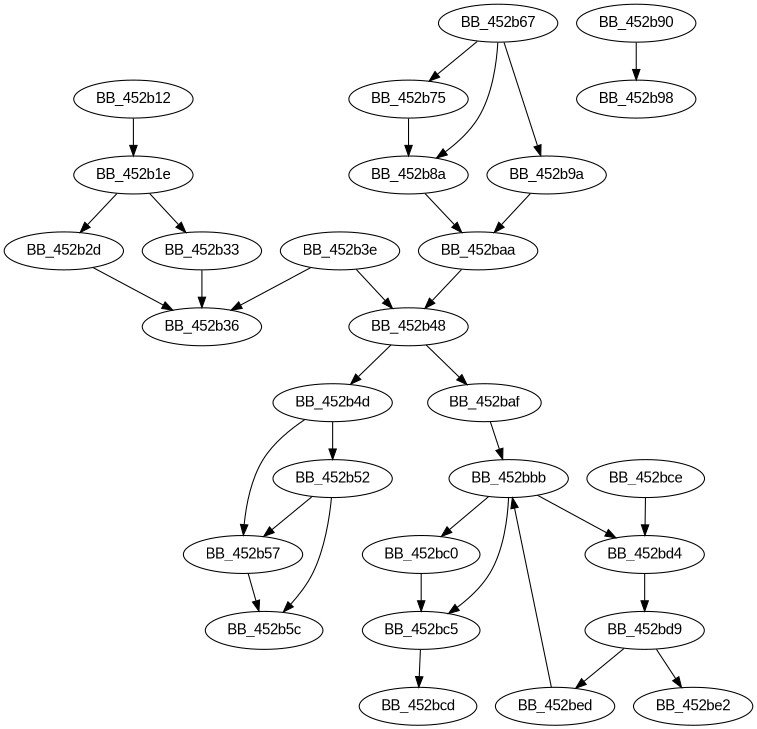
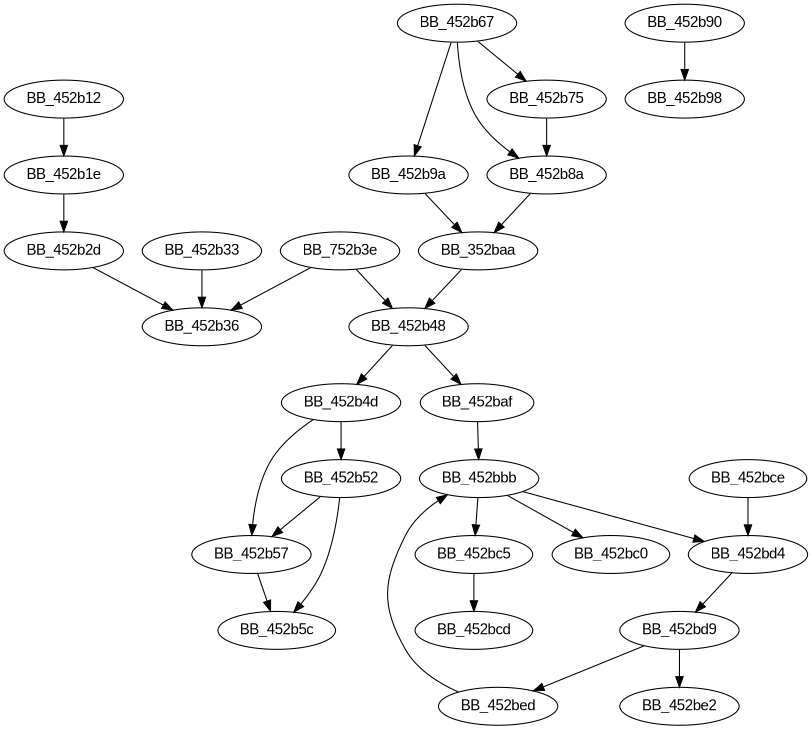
(164, 209) -> none
(340, 251) -> (340, 251)
(478, 251) -> (478, 251)
(421, 587) -> none
